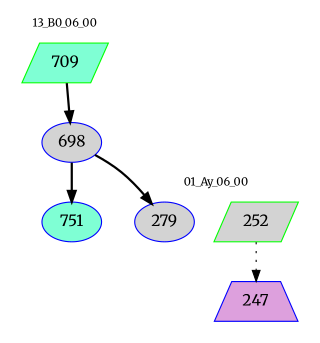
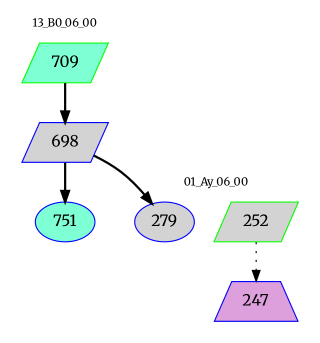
(72, 142) -> (65, 142)
